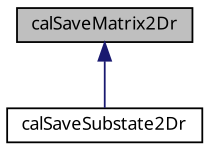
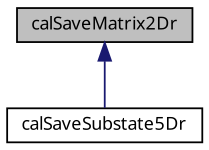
(105, 125) -> (105, 125)
